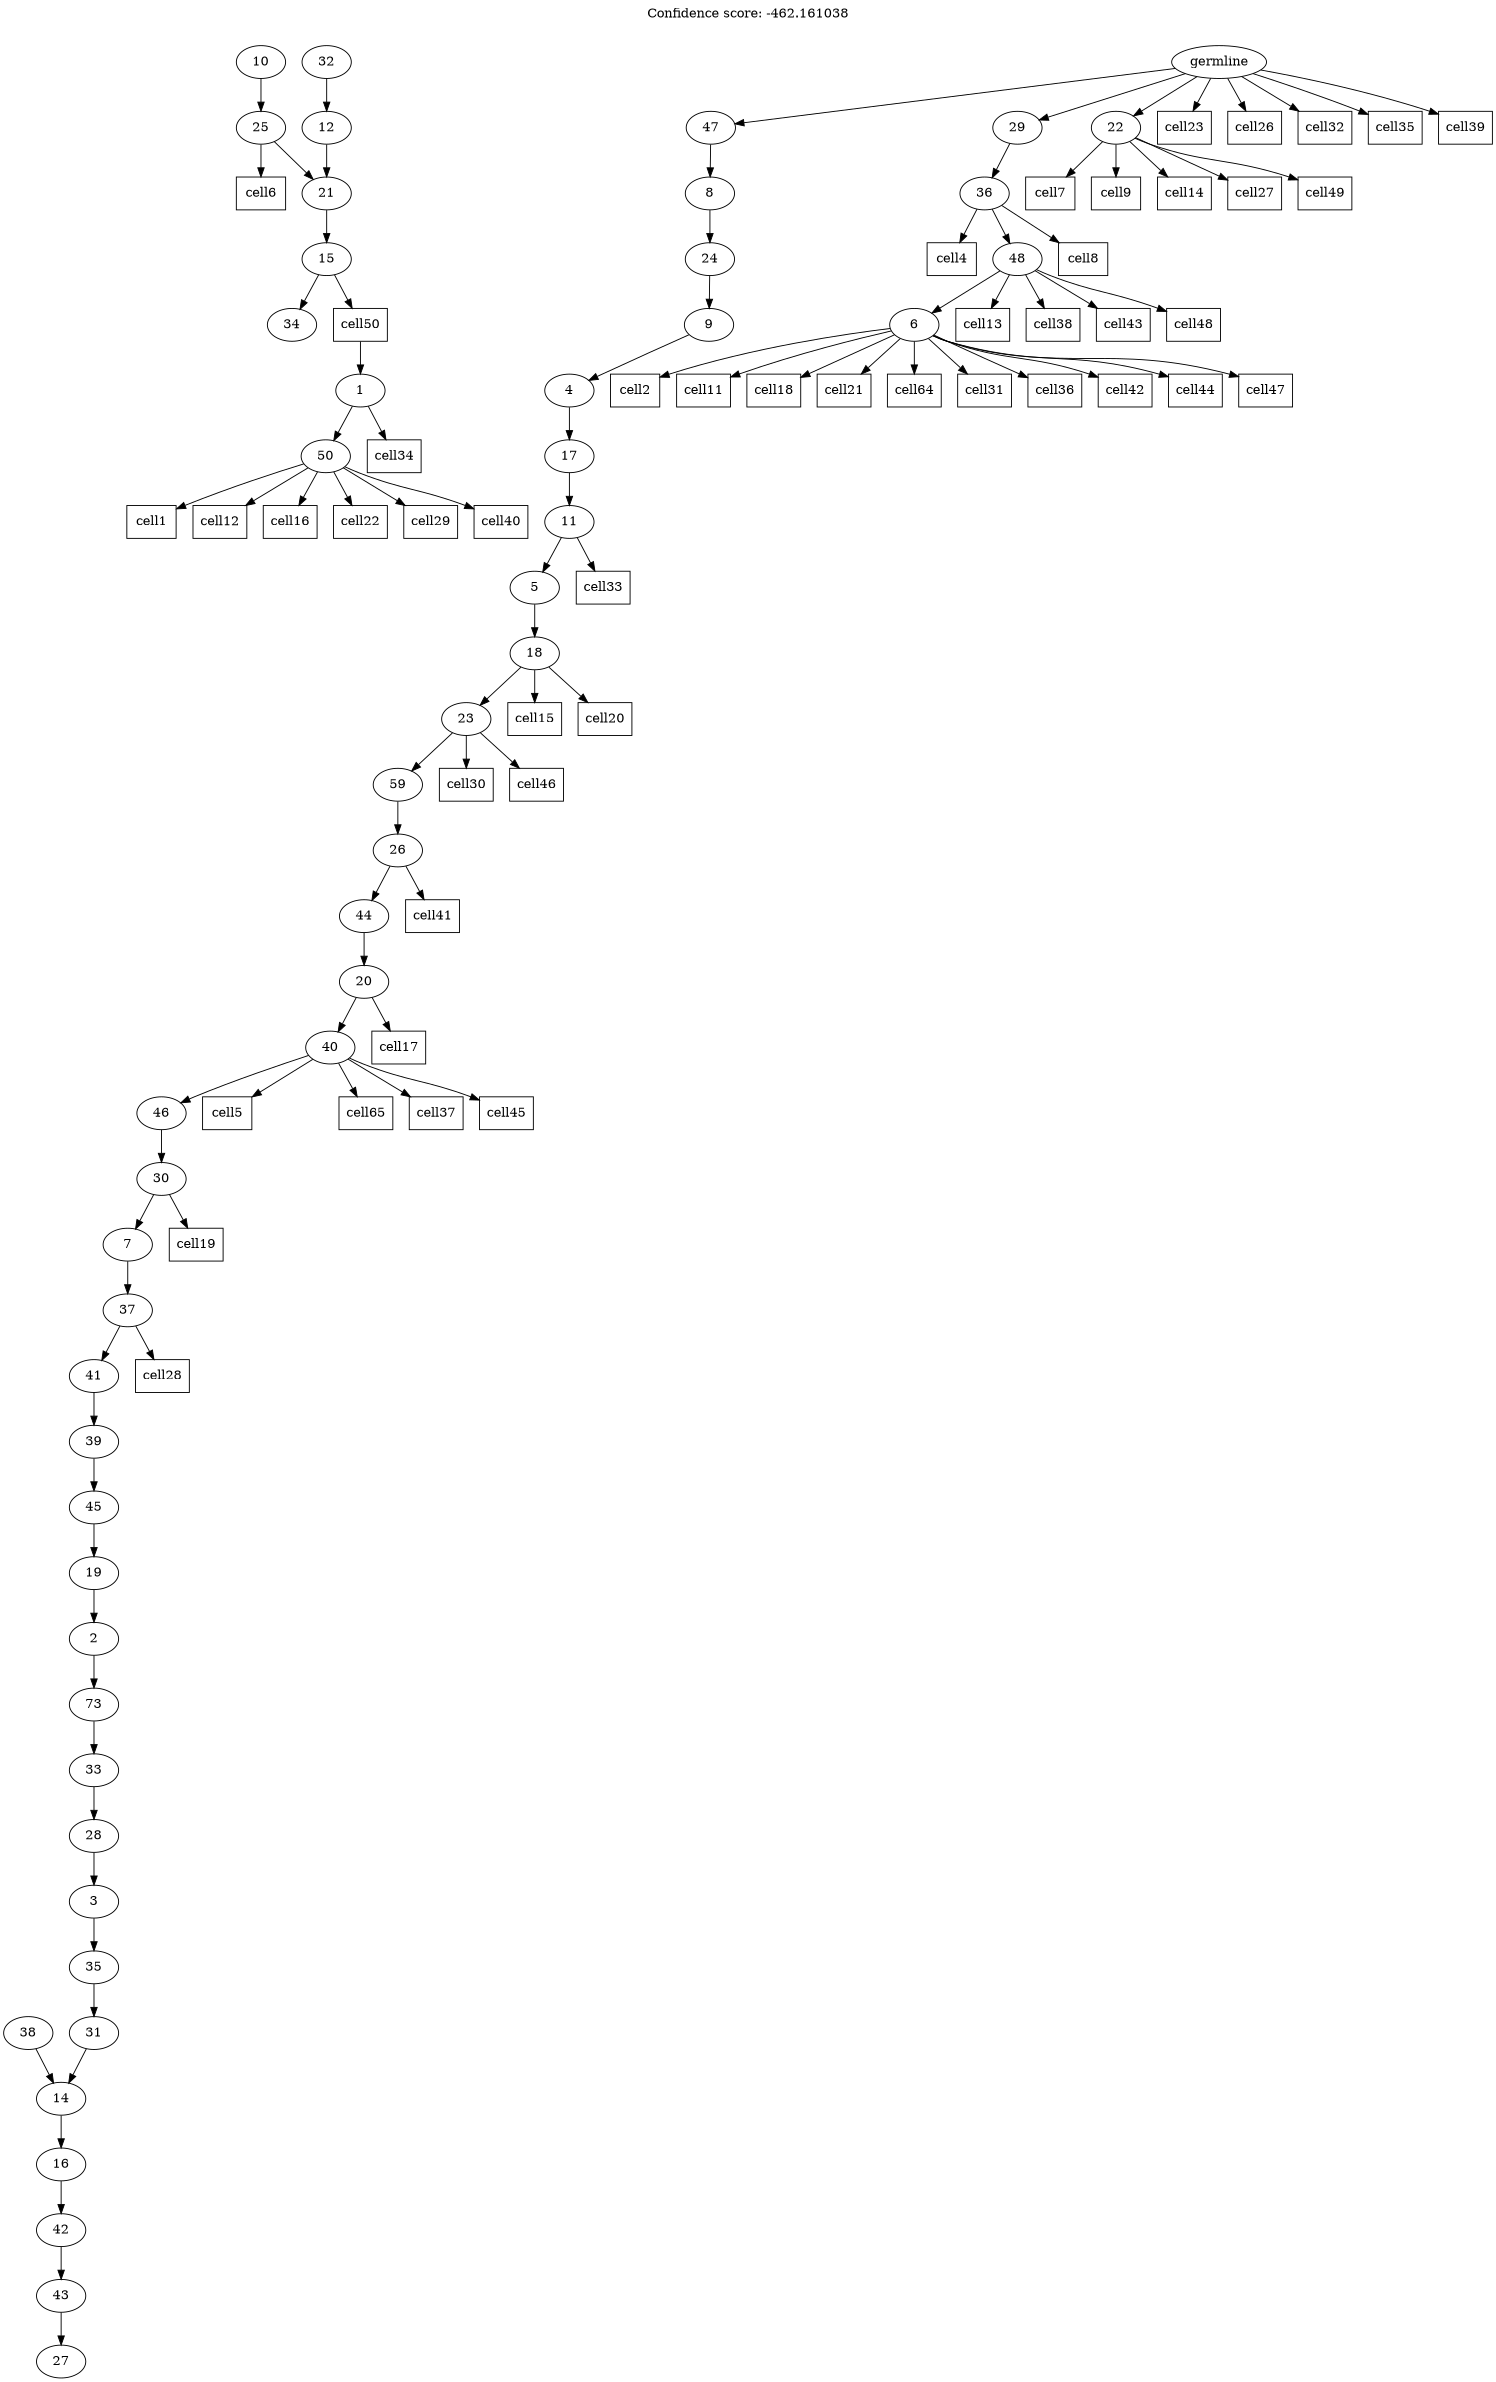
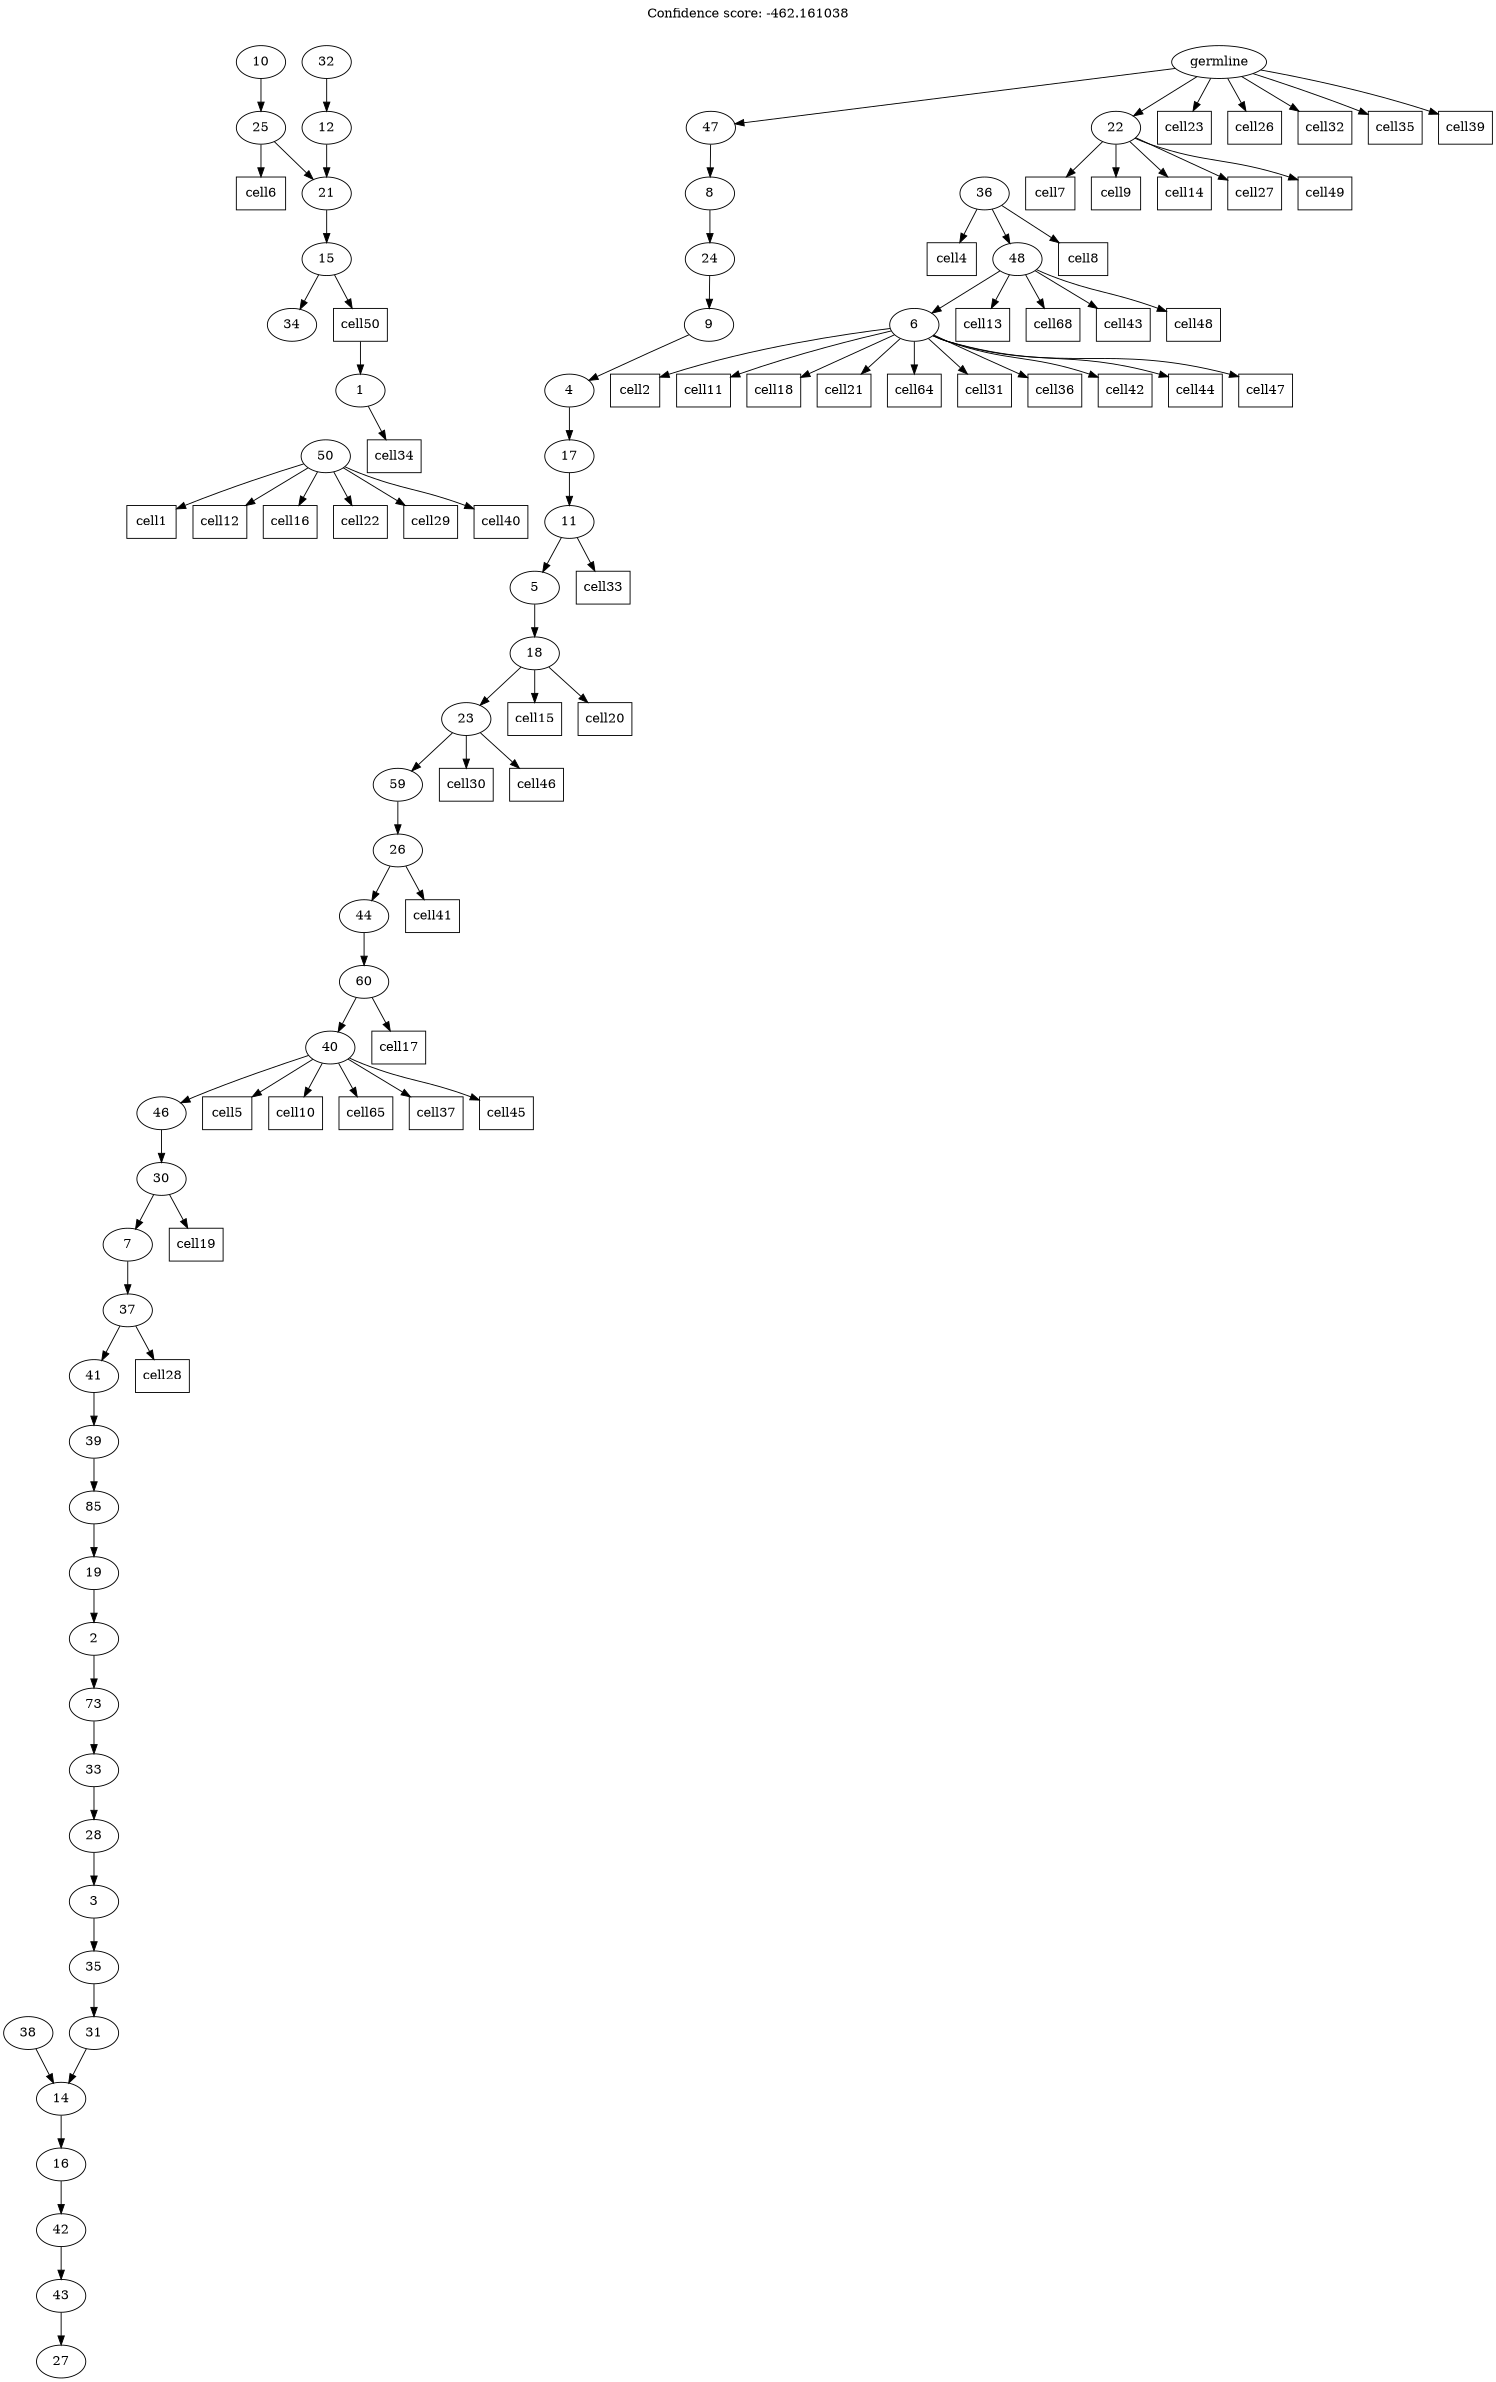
(1017, 128) -> none
(1053, 325) -> (1053, 325)
(345, 419) -> none
(364, 982) -> (364, 982)
none -> (296, 1113)
(94, 1507) -> (94, 1507)
